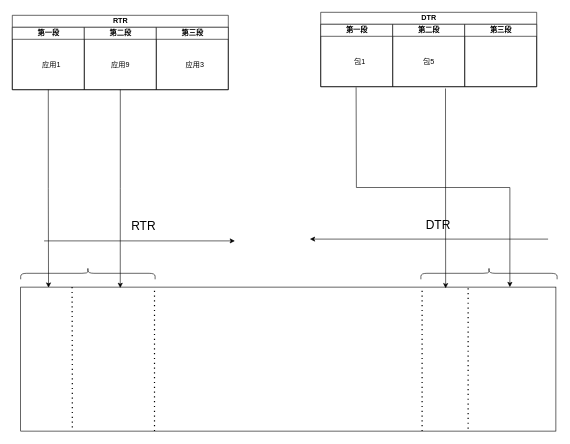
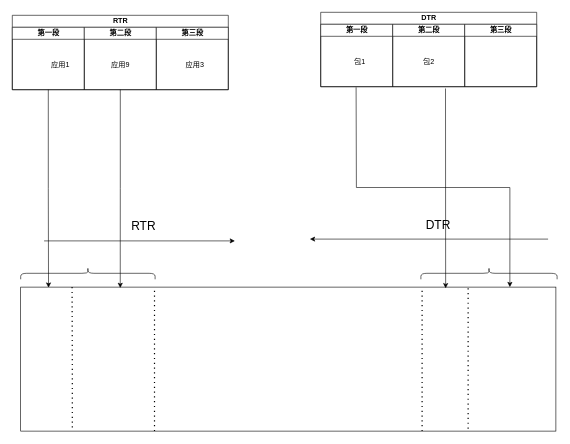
(429, 62) -> (429, 62)
(51, 65) -> (60, 65)
